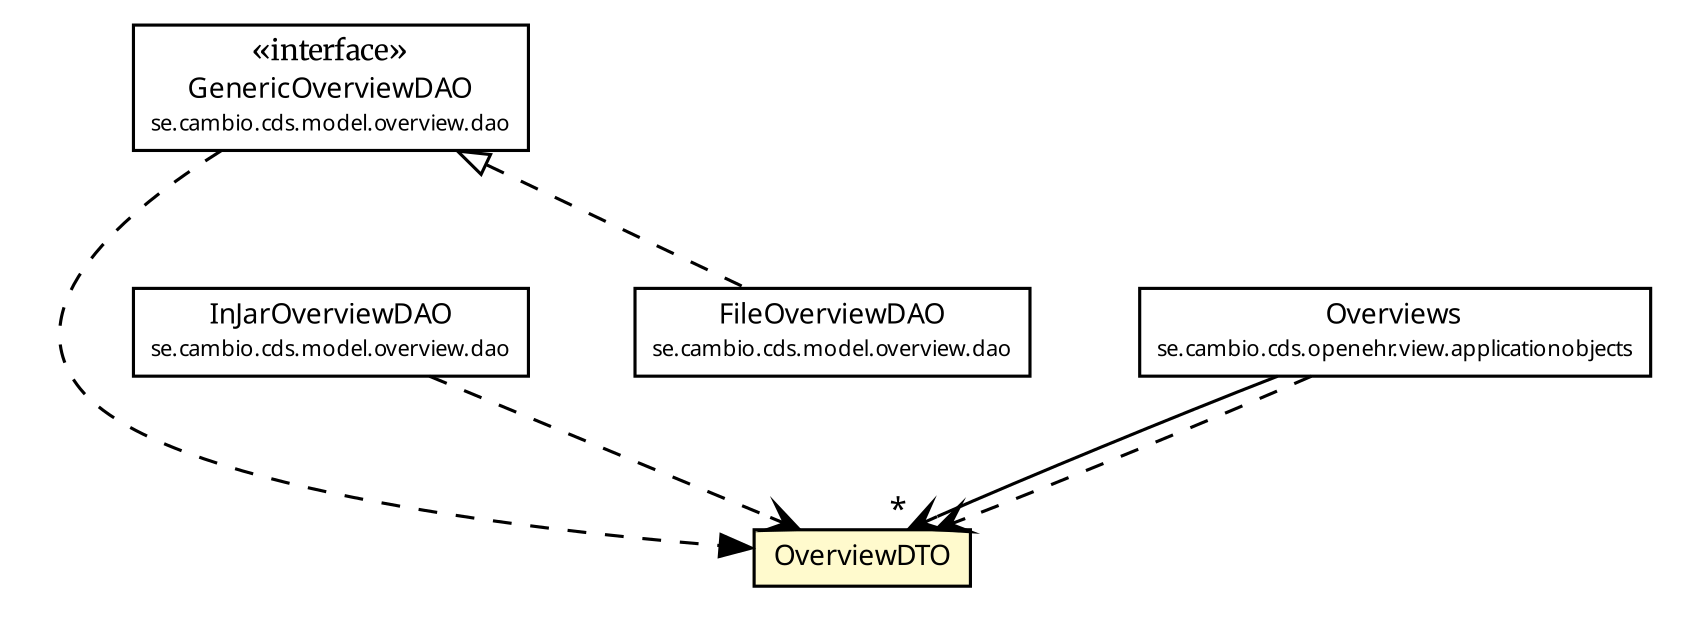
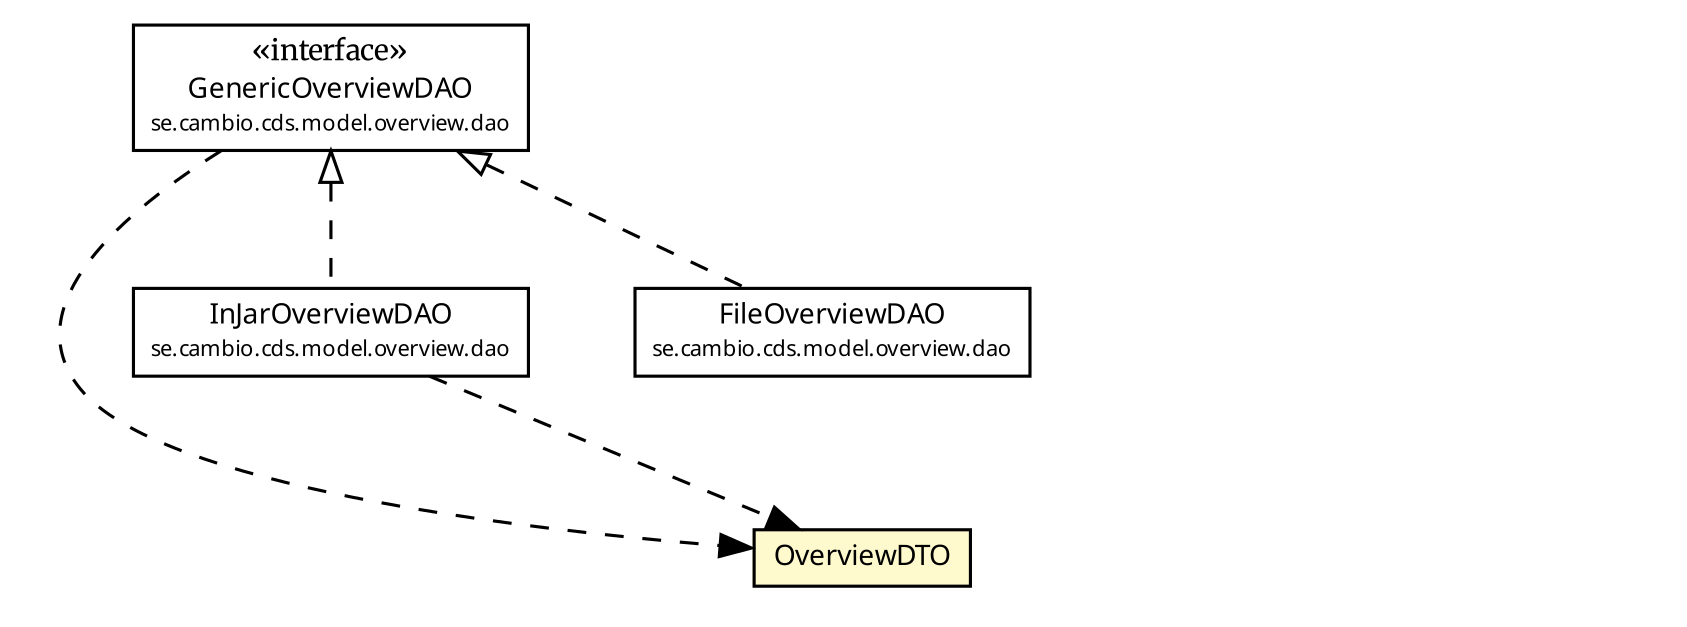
none -> (331, 235)
(1394, 332) -> none
(599, 447) -> (599, 447)
